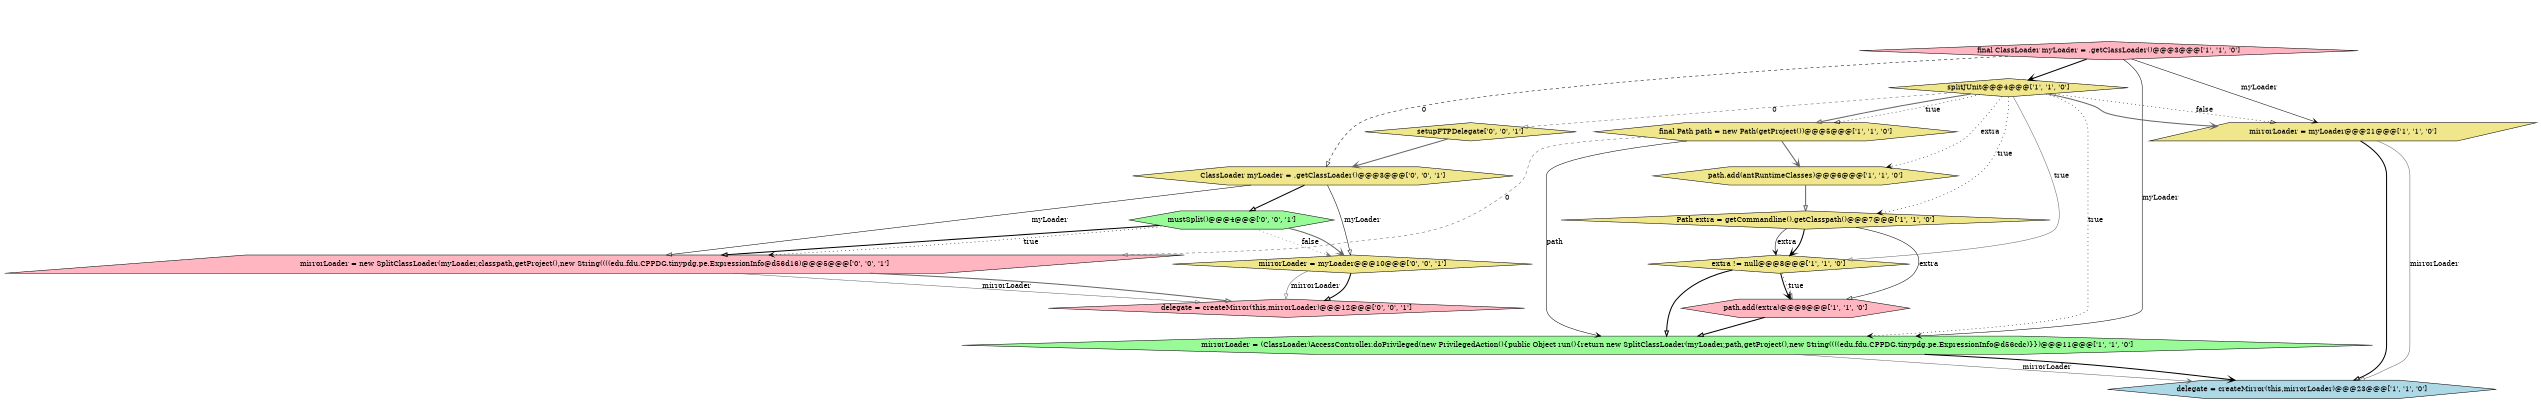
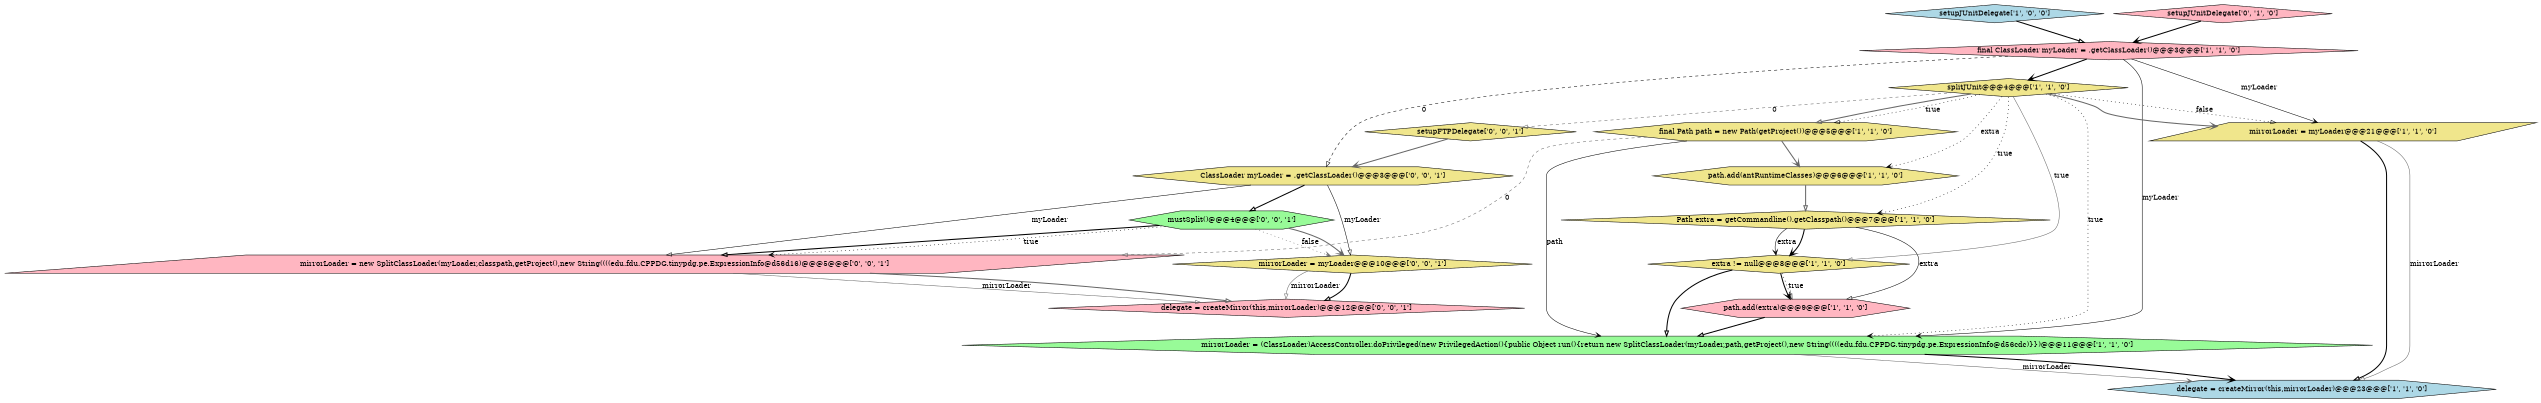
none -> (1995, 14)
none -> (2223, 14)
